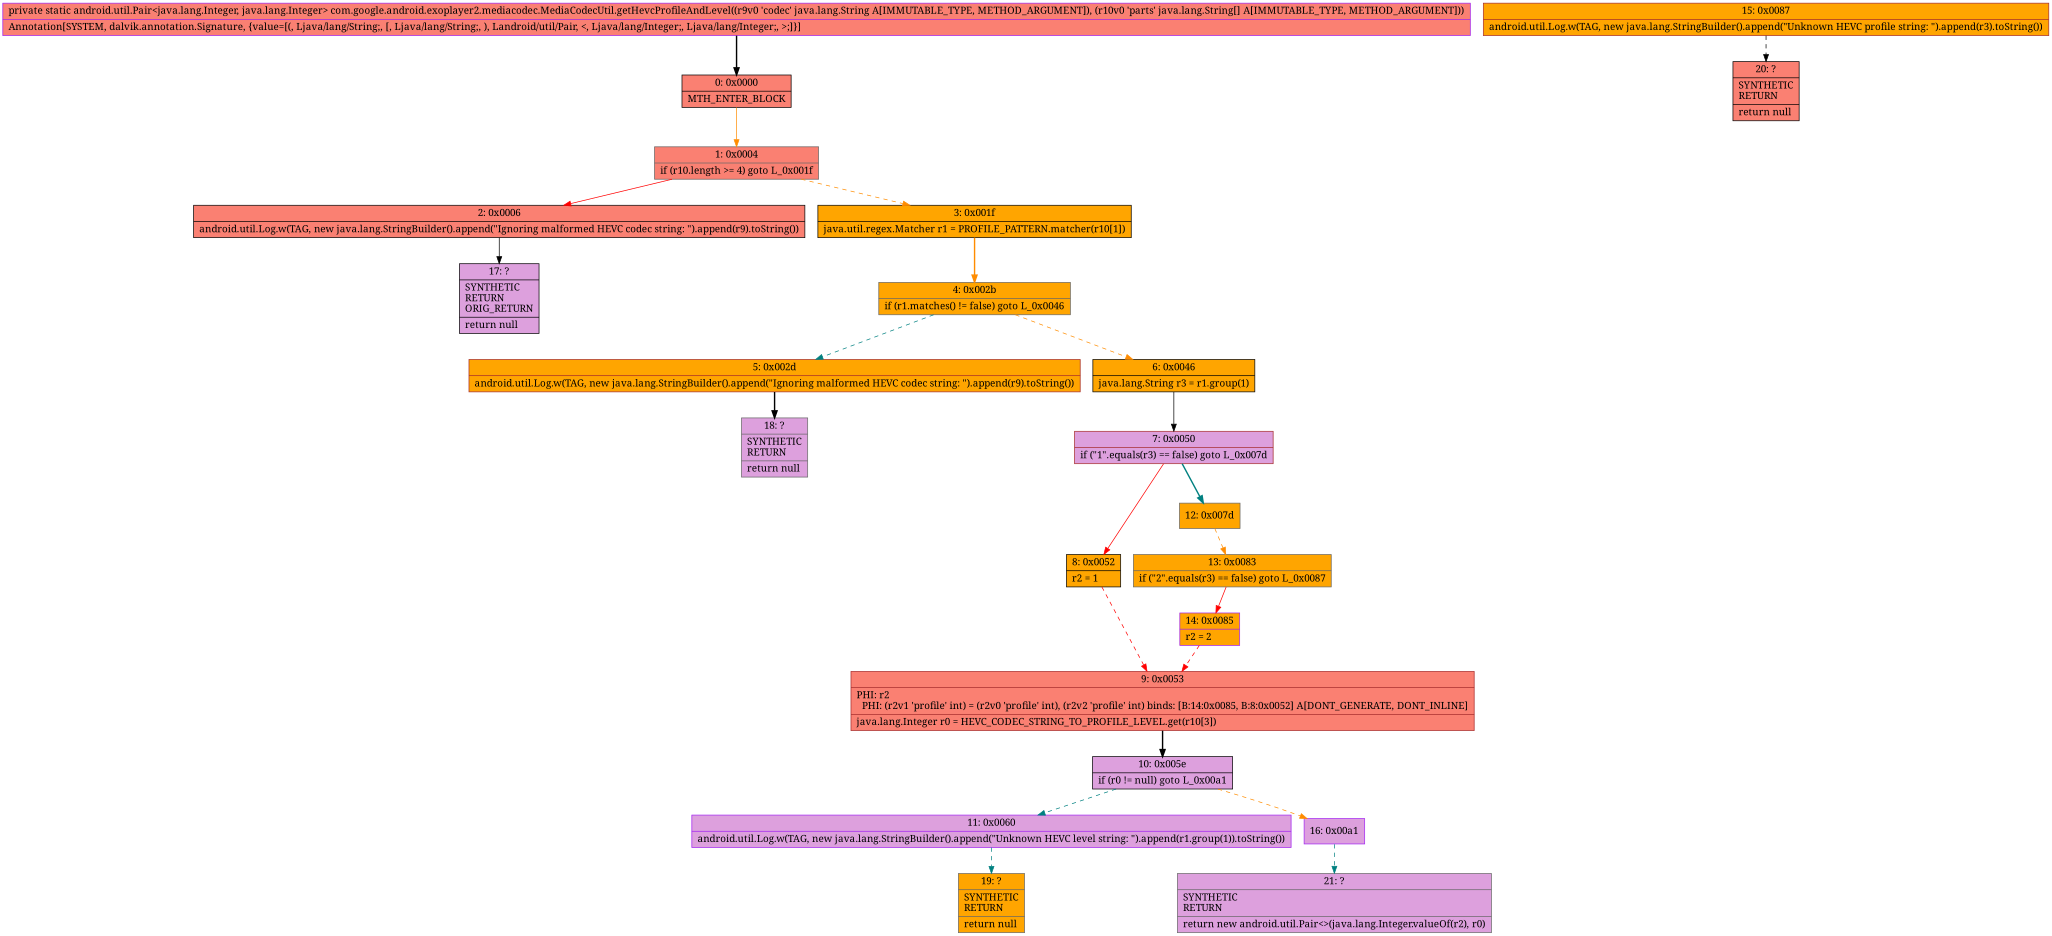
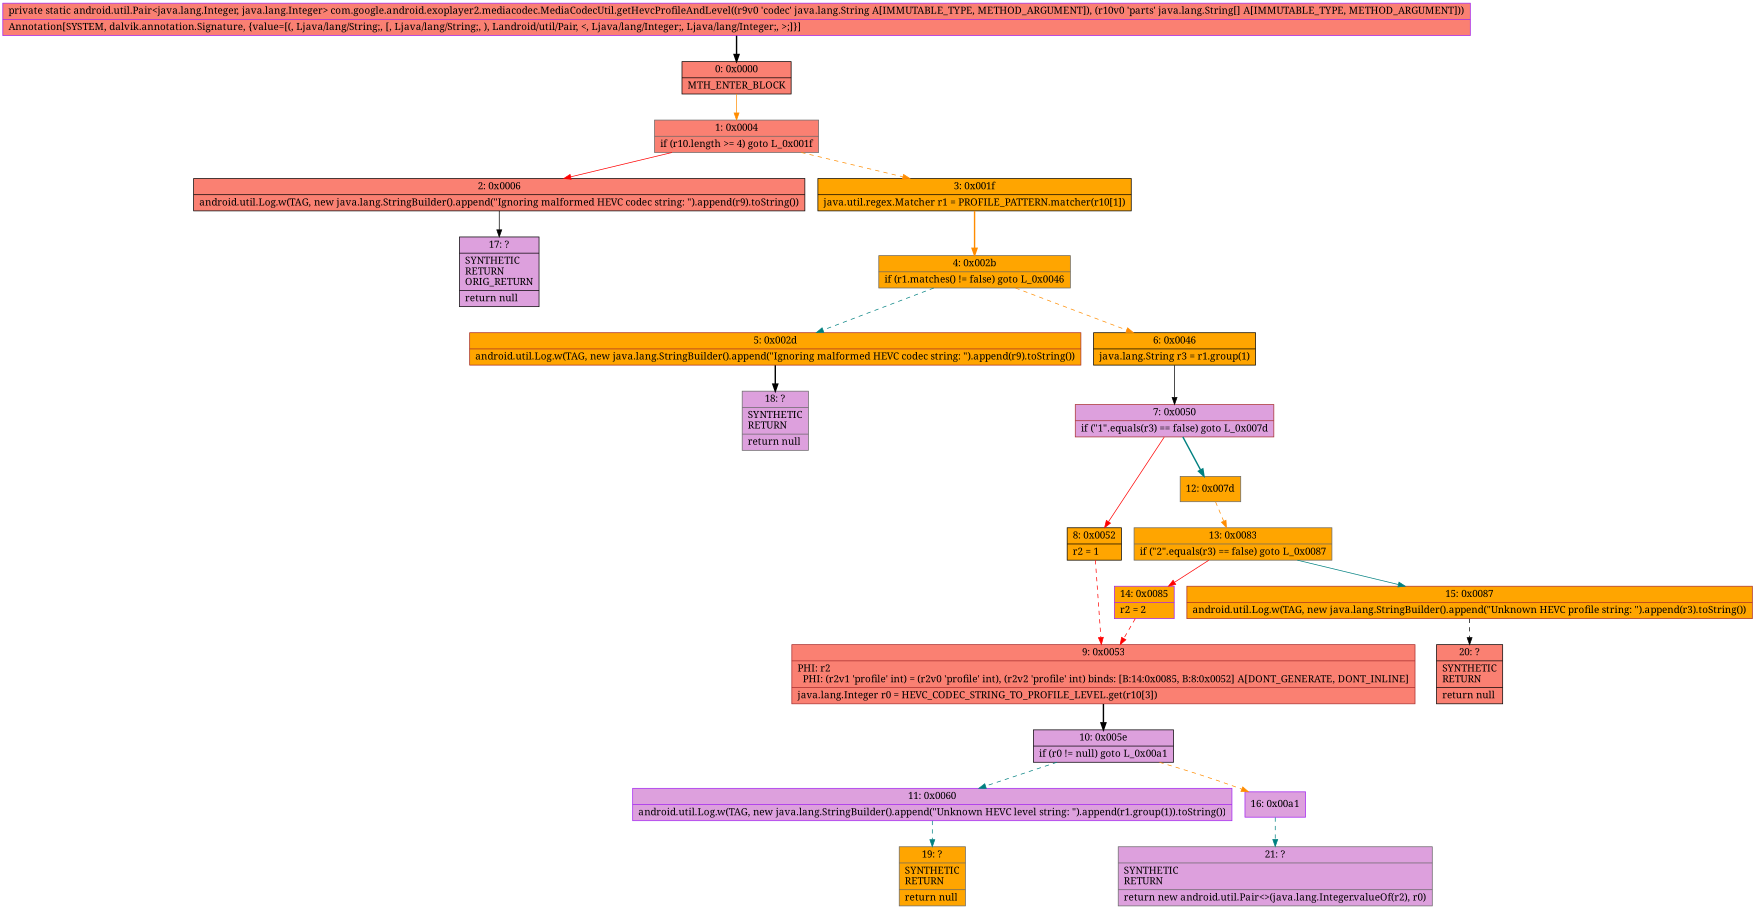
none -> (1348, 572)
